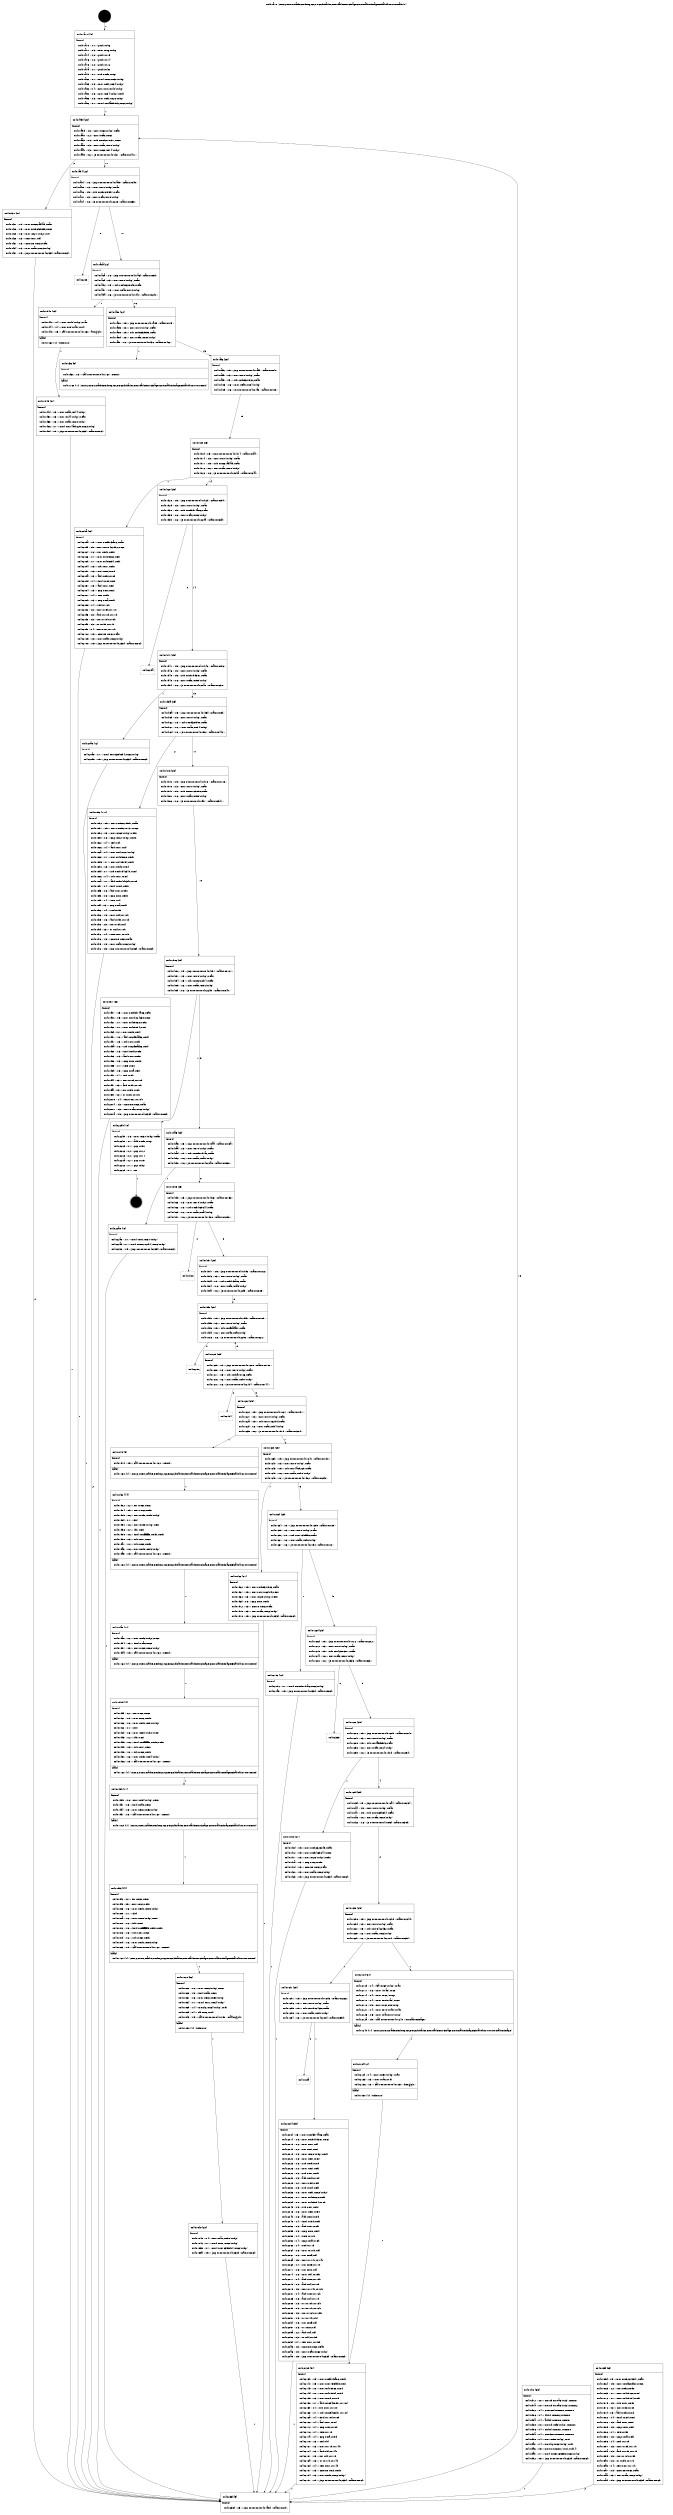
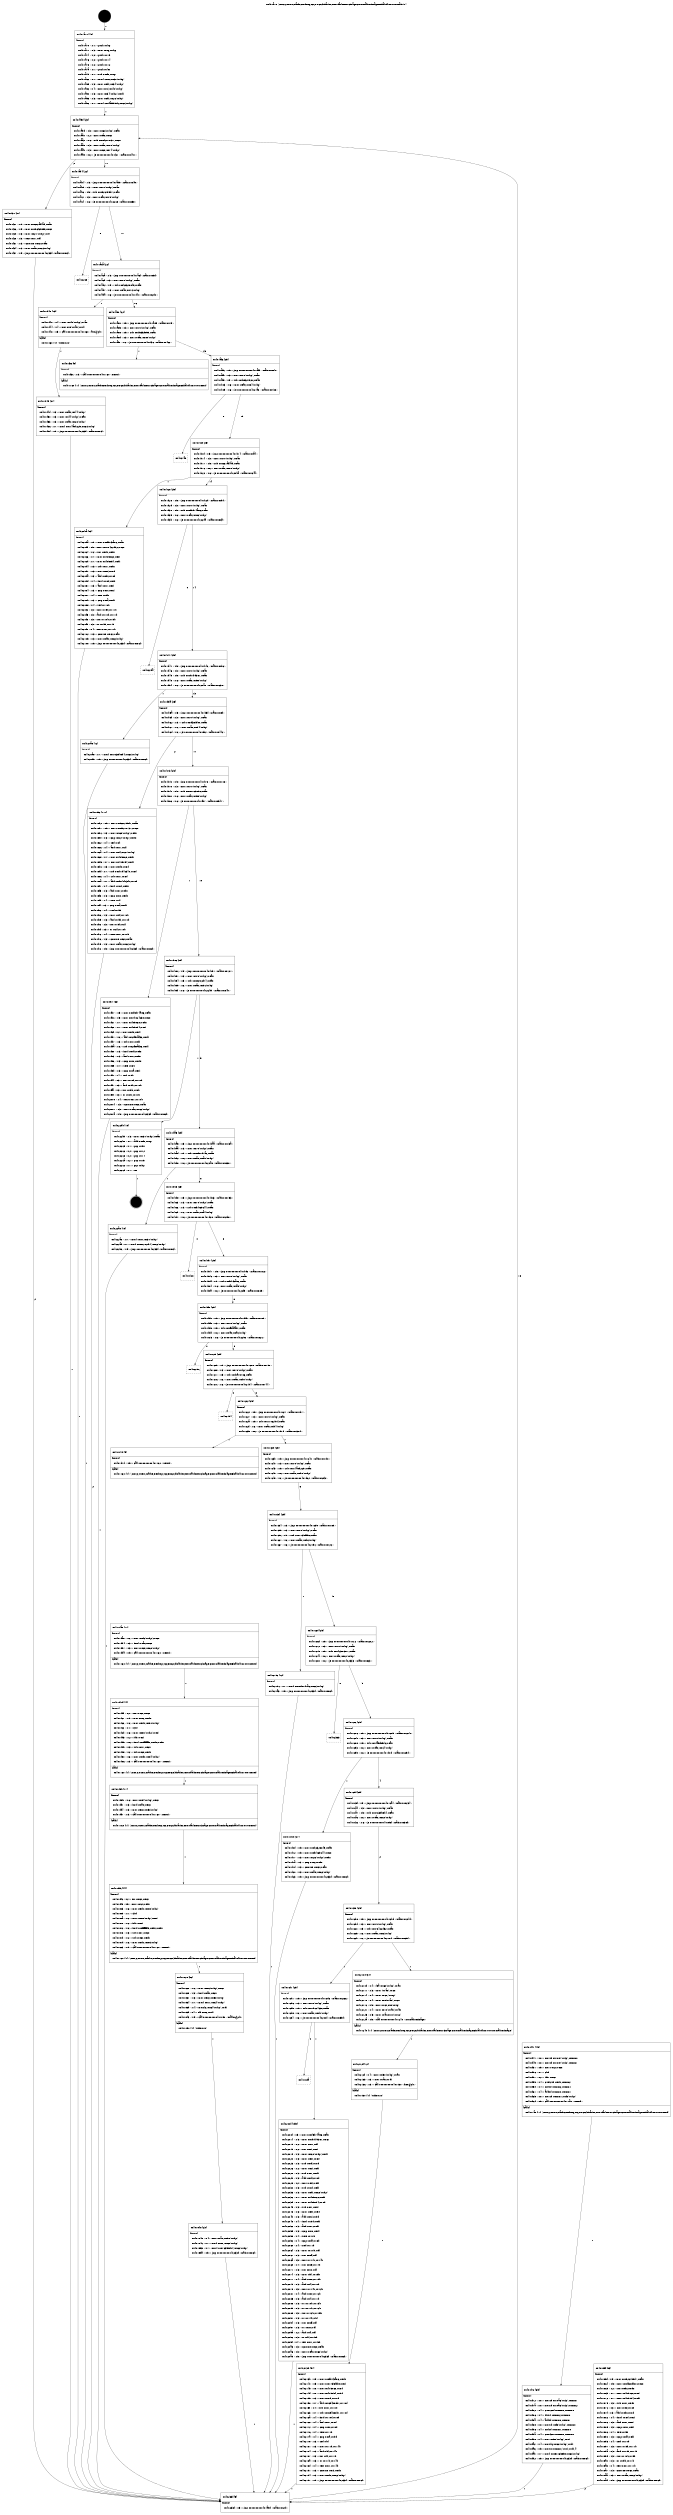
none -> (181, 458)
none -> (169, 901)
(236, 1347) -> (233, 1345)
(185, 1530) -> none
(263, 1596) -> none
none -> (596, 2080)
